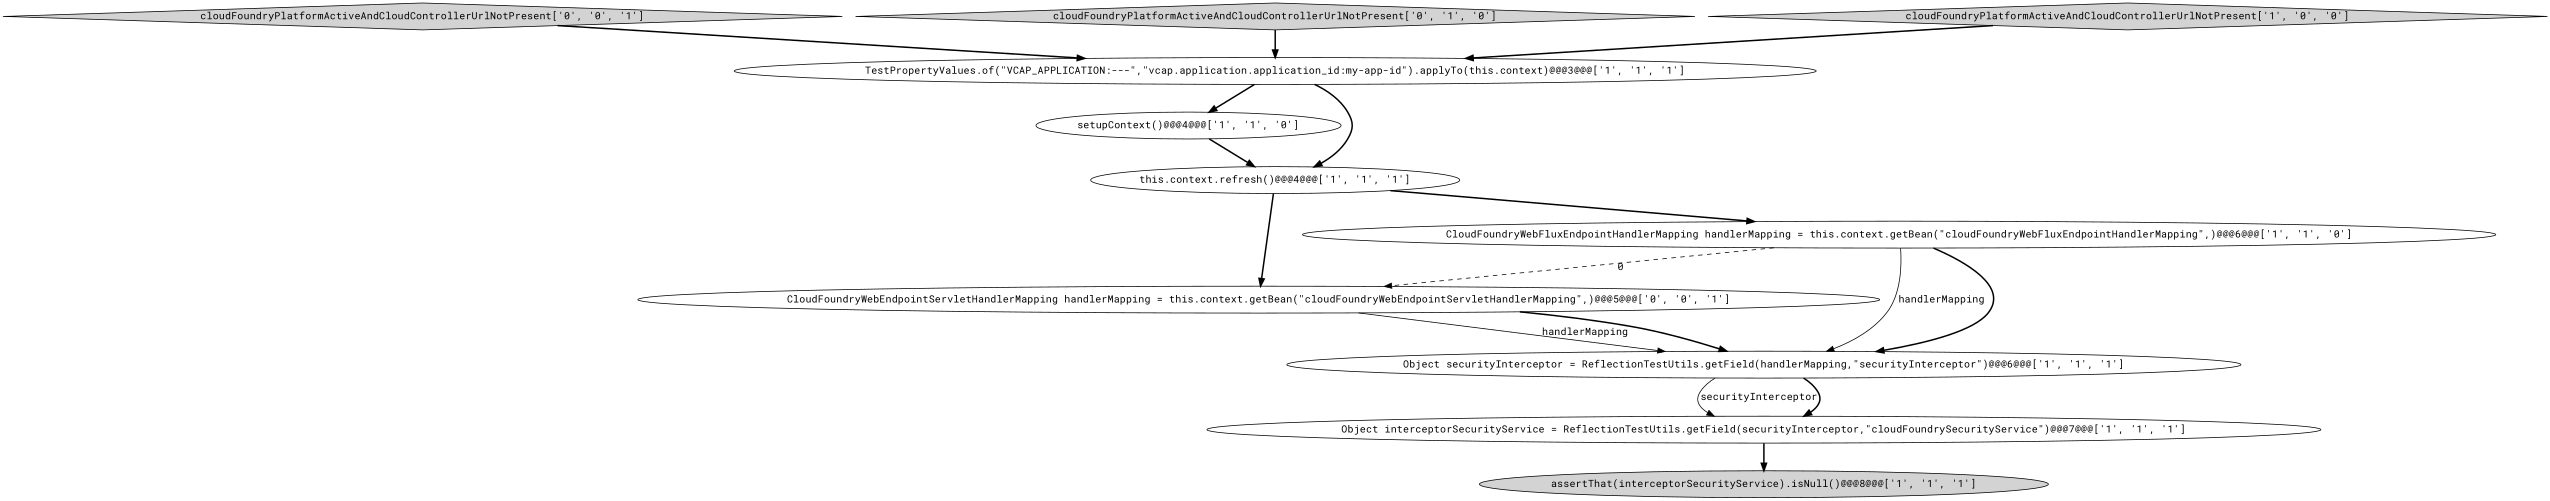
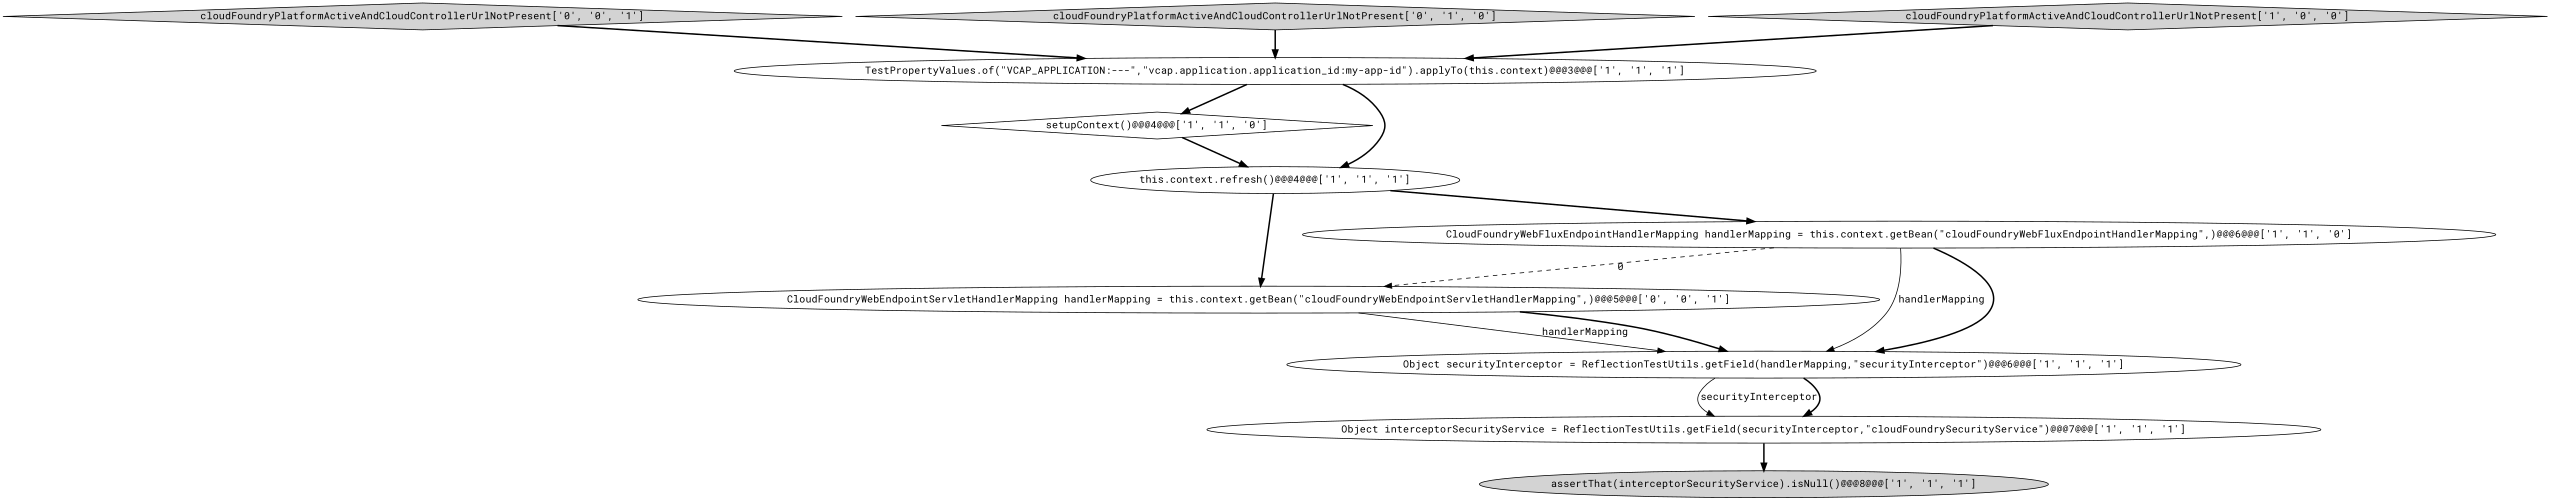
(1189, 126) -> (1157, 126)
